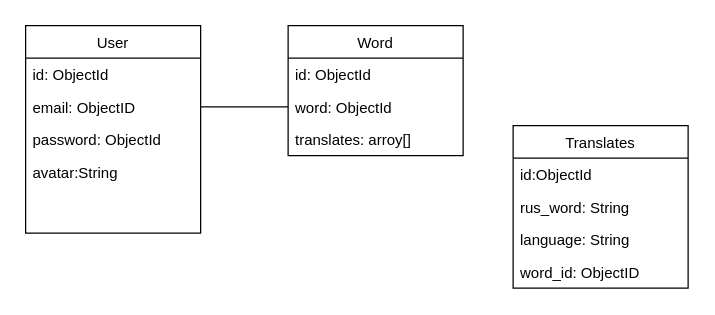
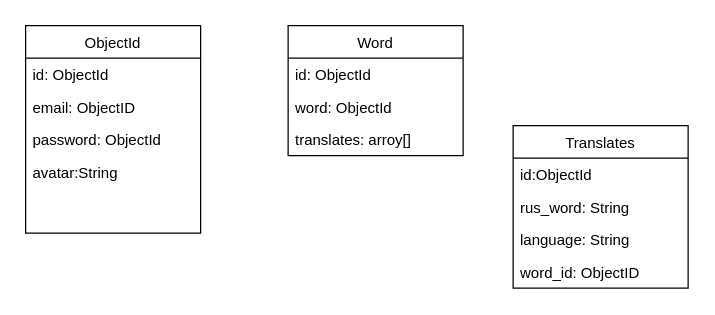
(113, 43) -> (113, 43)
(244, 107) -> none
